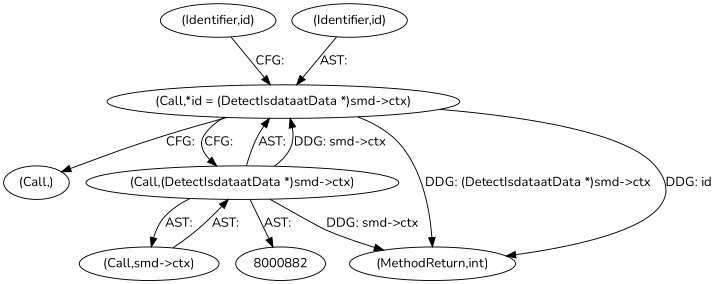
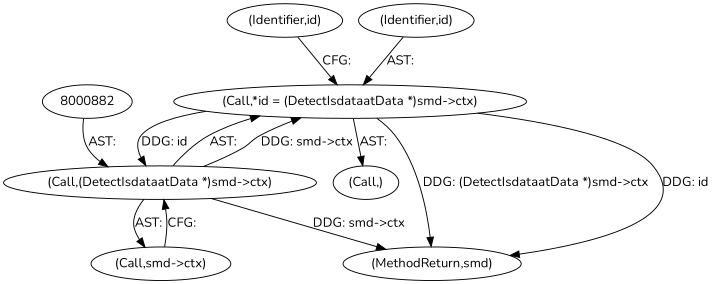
(182, 142) -> (375, 142)
(220, 142) -> (165, 142)
(259, 219) -> (85, 143)
(227, 223) -> (184, 223)
(433, 264) -> (432, 264)
